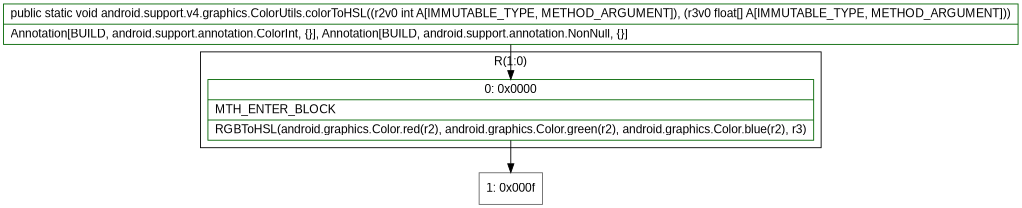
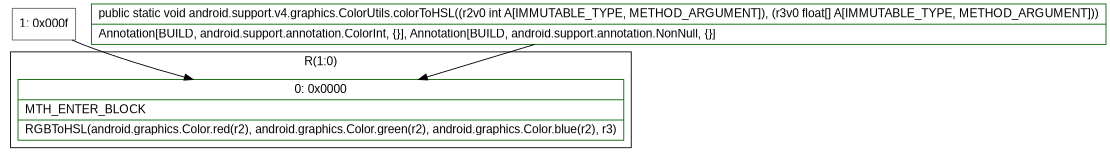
(511, 153) -> (128, 60)
